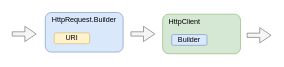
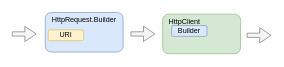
(72, 38) -> (66, 35)
(190, 40) -> (190, 31)
